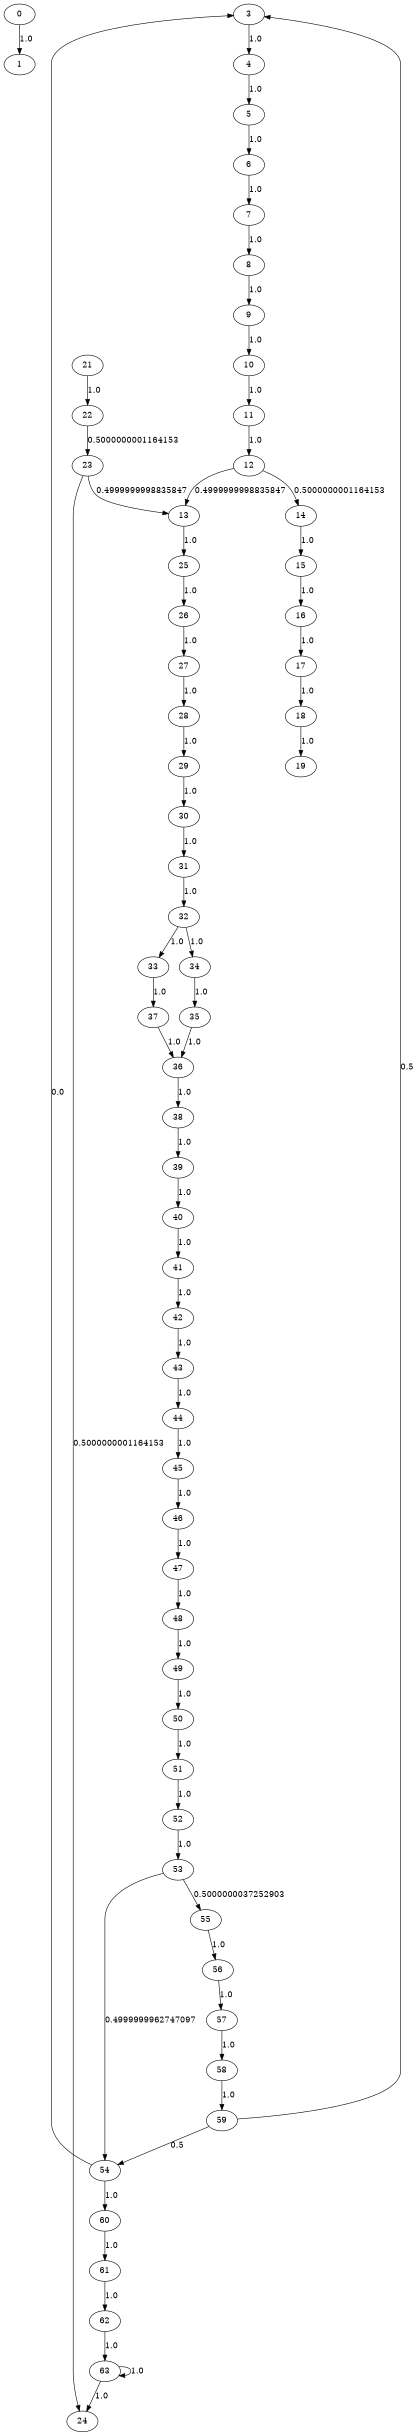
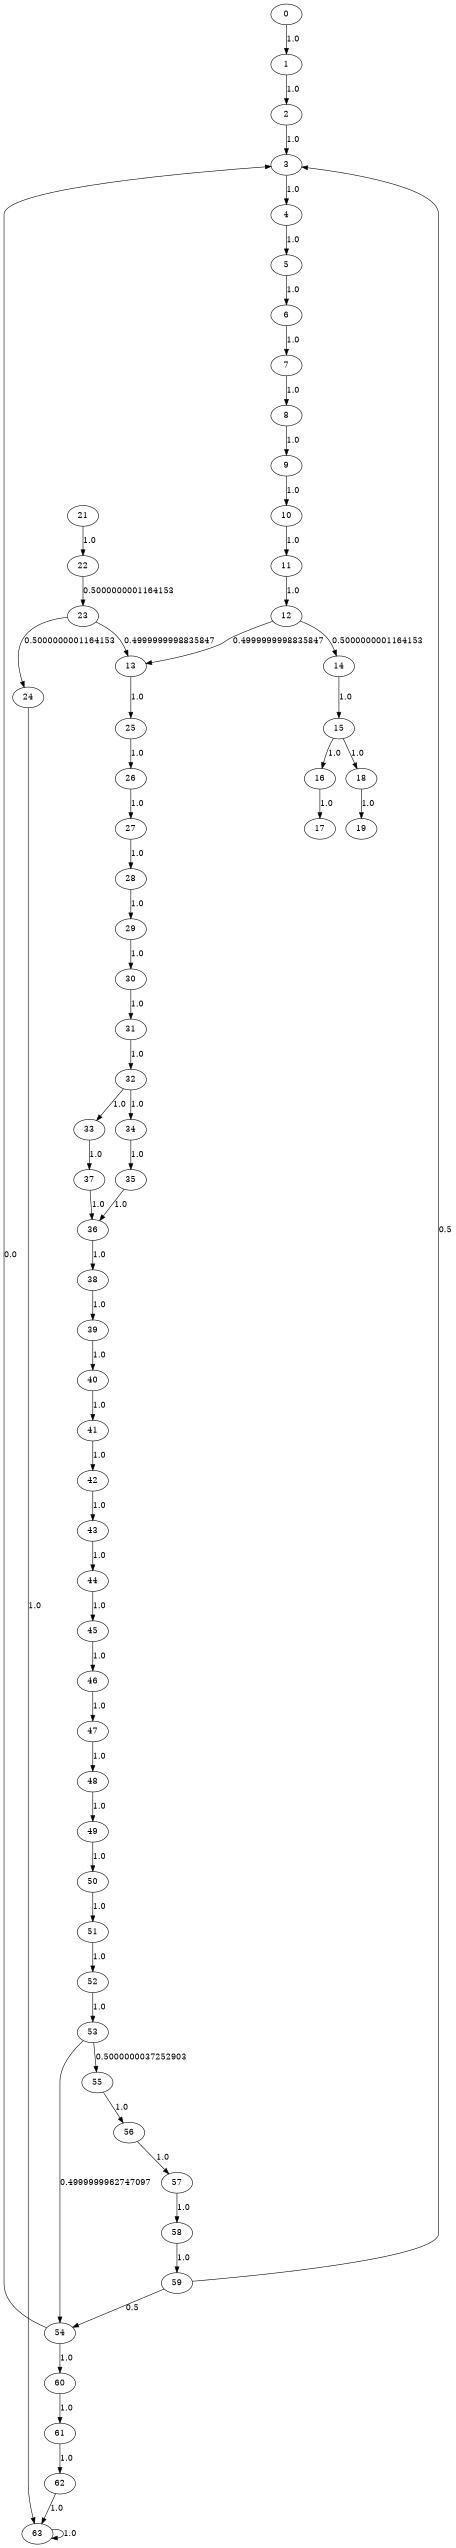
none -> (286, 115)
(301, 688) -> (349, 751)
(95, 2394) -> (28, 1613)
